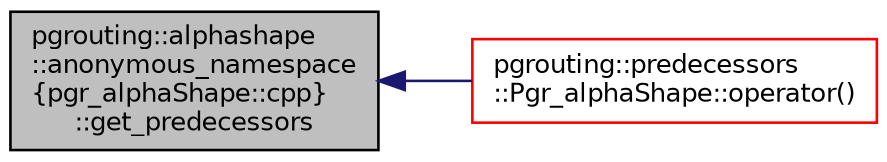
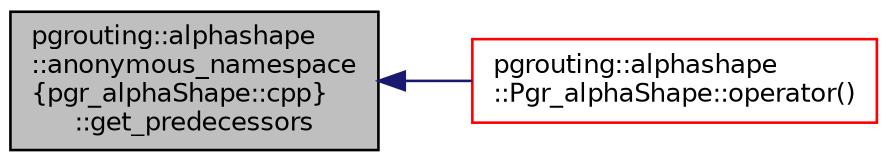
(675, 81) -> (675, 81)
